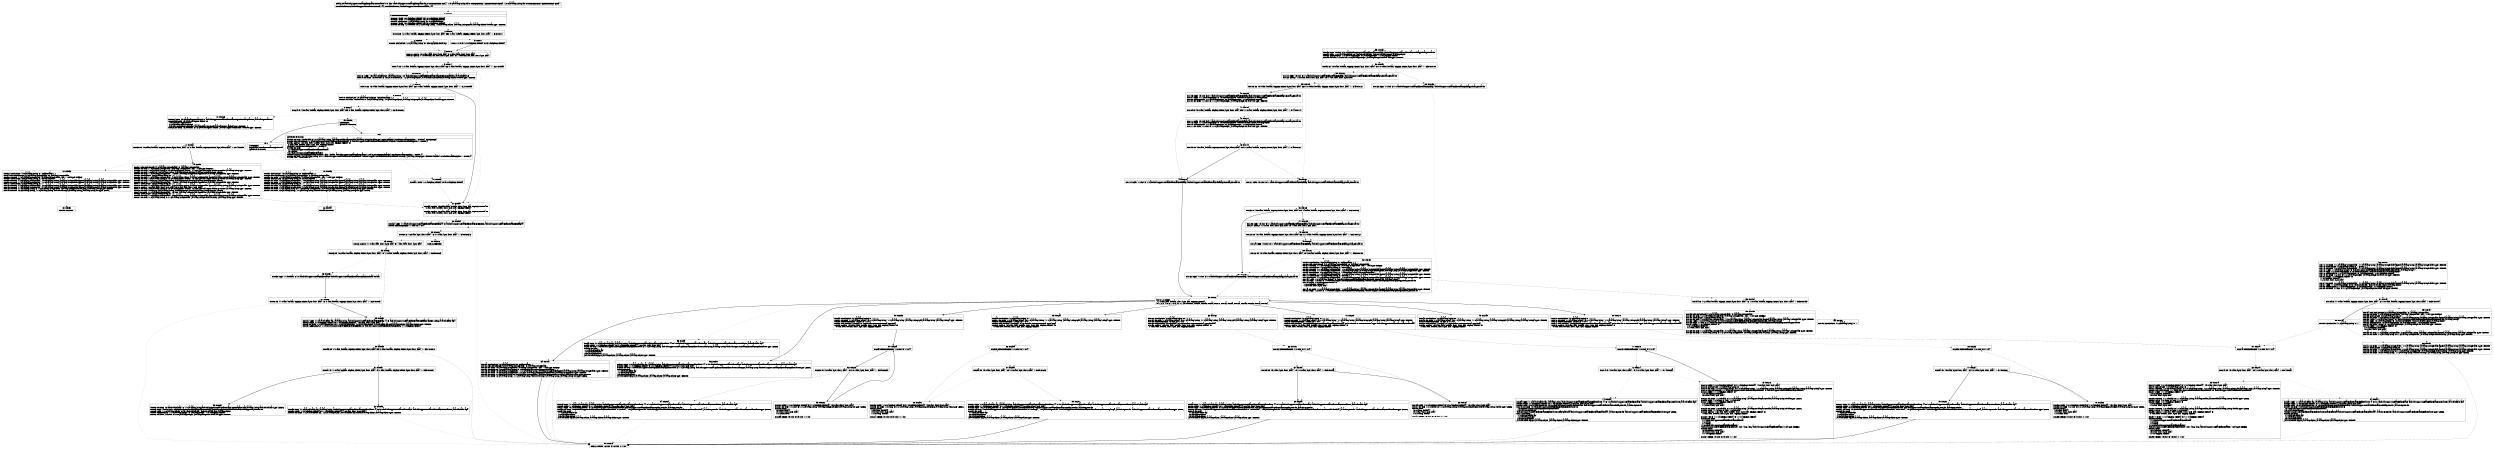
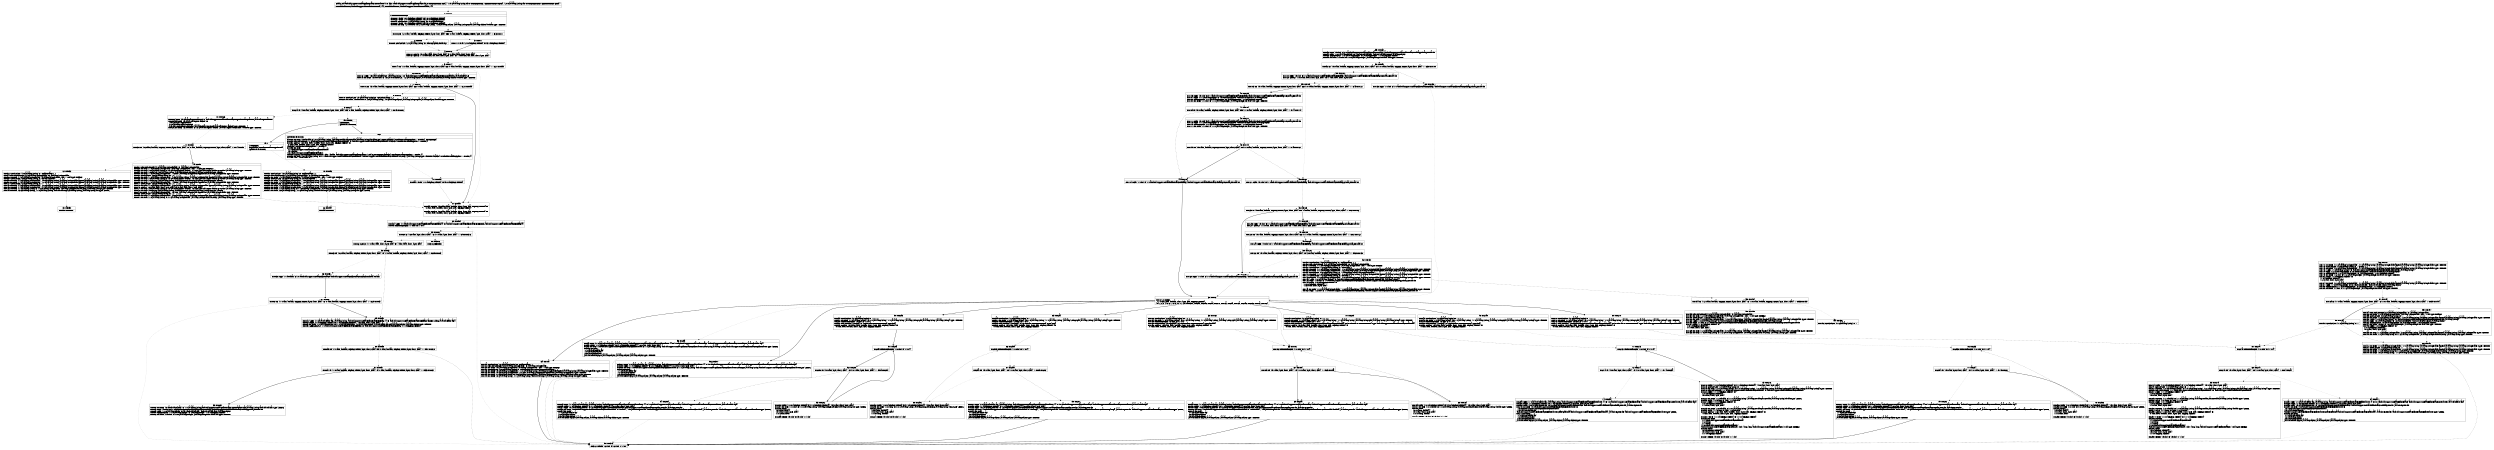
(1212, 309) -> (1282, 319)
(1960, 386) -> (1960, 386)
(378, 410) -> none
(977, 416) -> (977, 416)
(1525, 419) -> (1526, 419)
